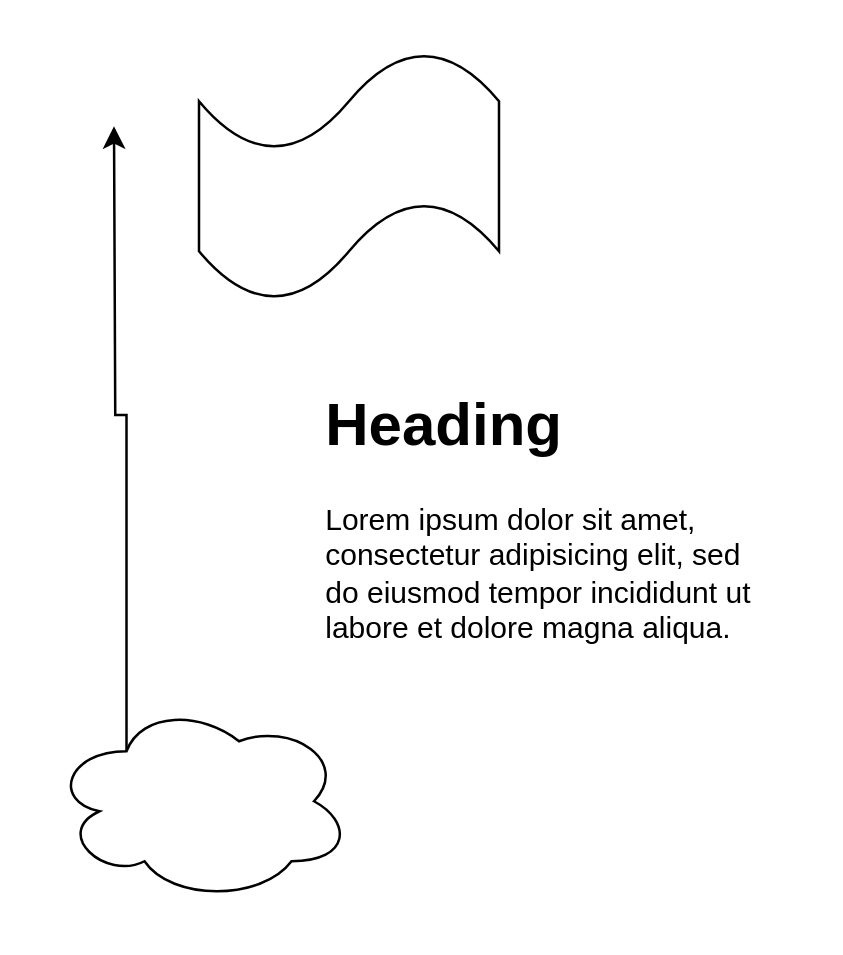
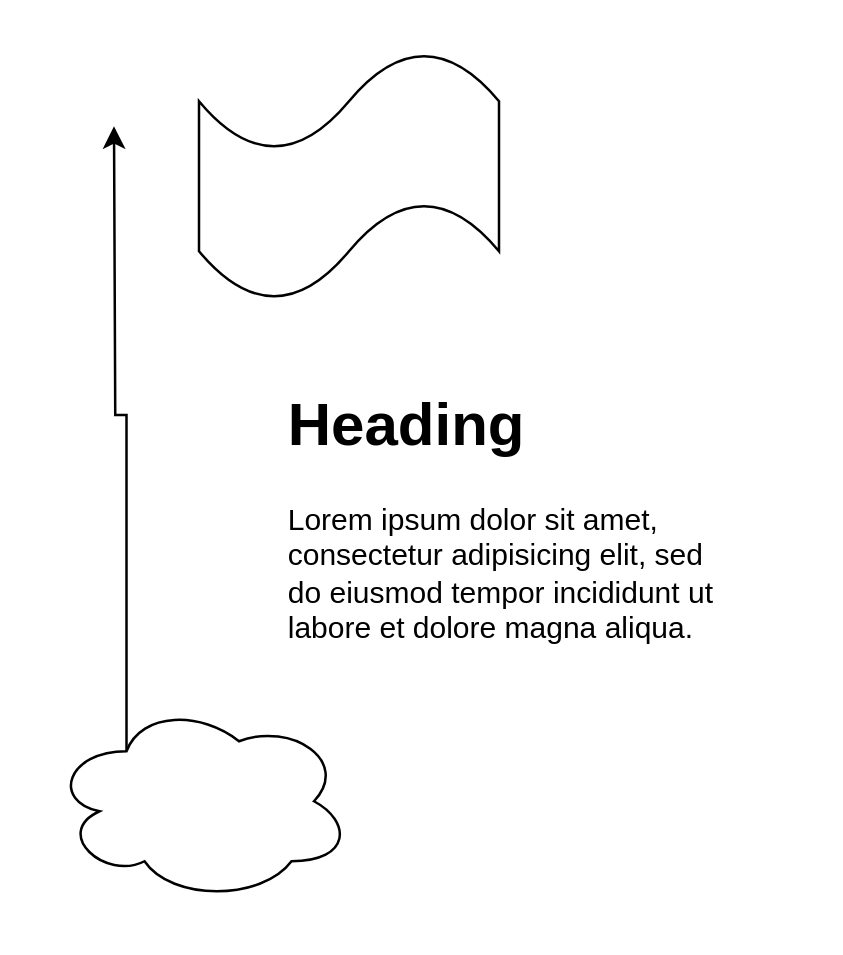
(551, 526) -> (514, 526)
